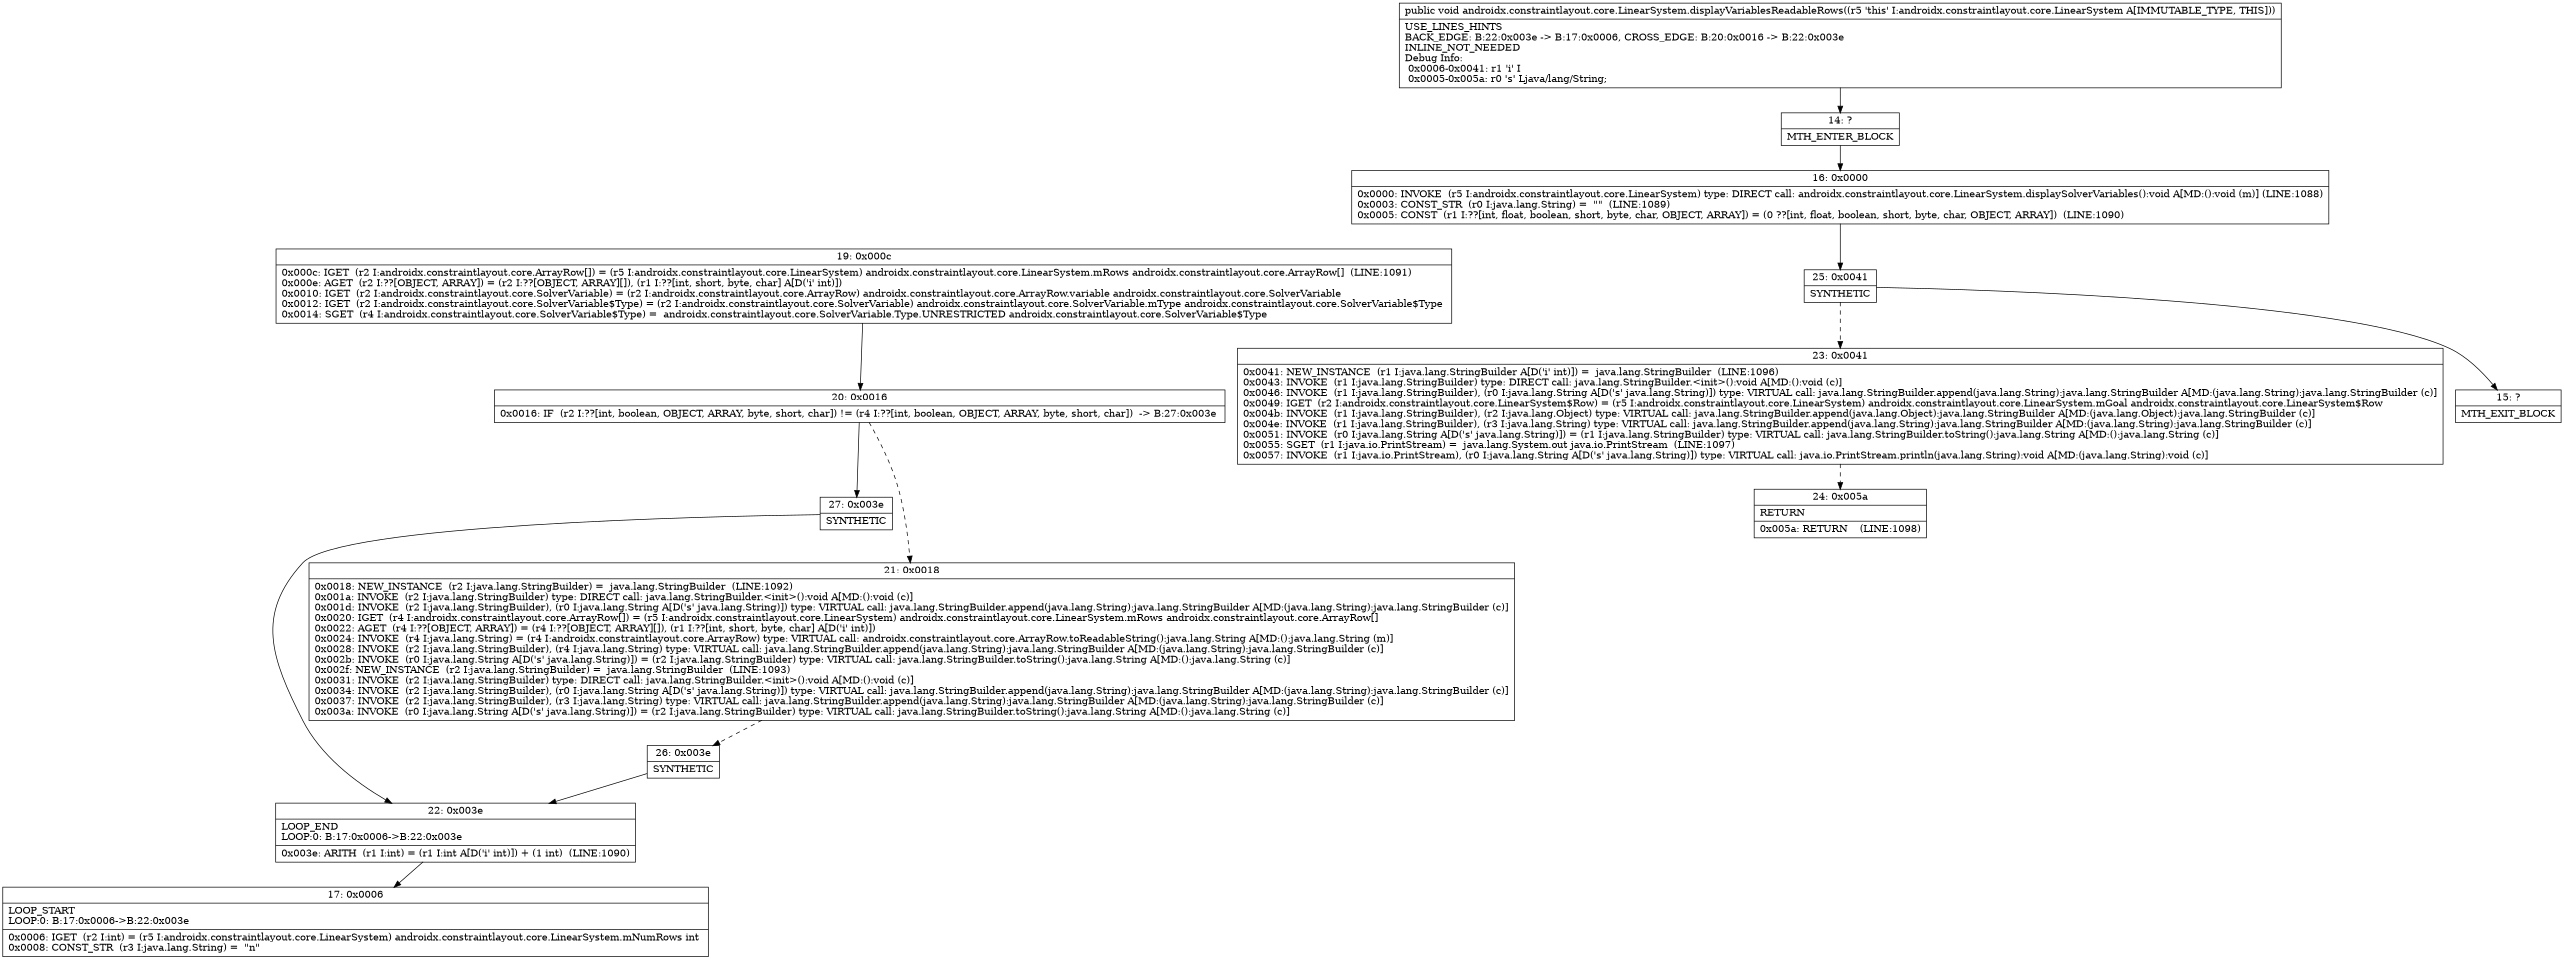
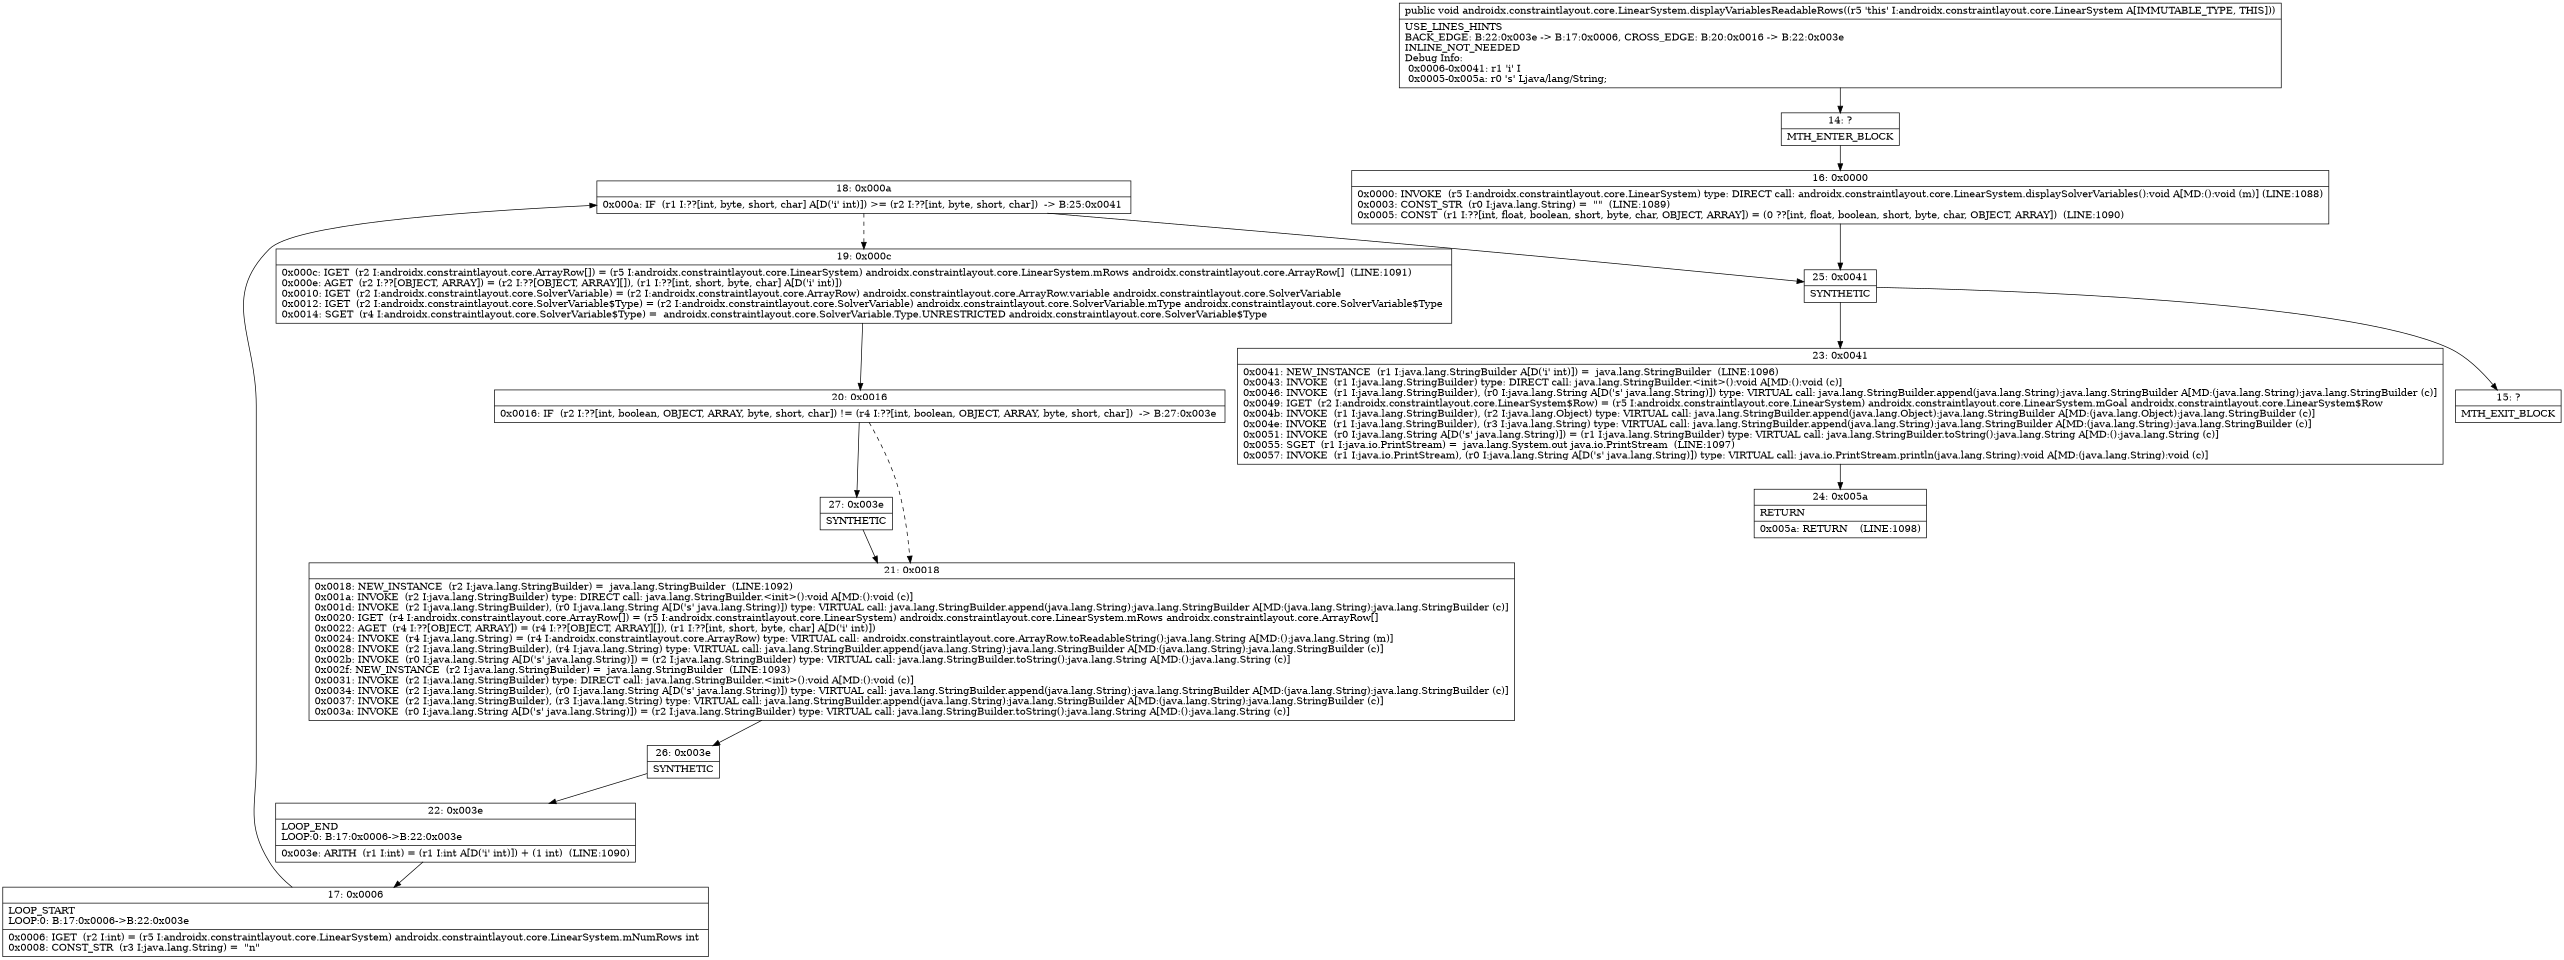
none -> (864, 197)
(1840, 322) -> (1840, 322)
(1840, 473) -> (1840, 473)
(416, 535) -> (869, 543)
(741, 731) -> (741, 731)
